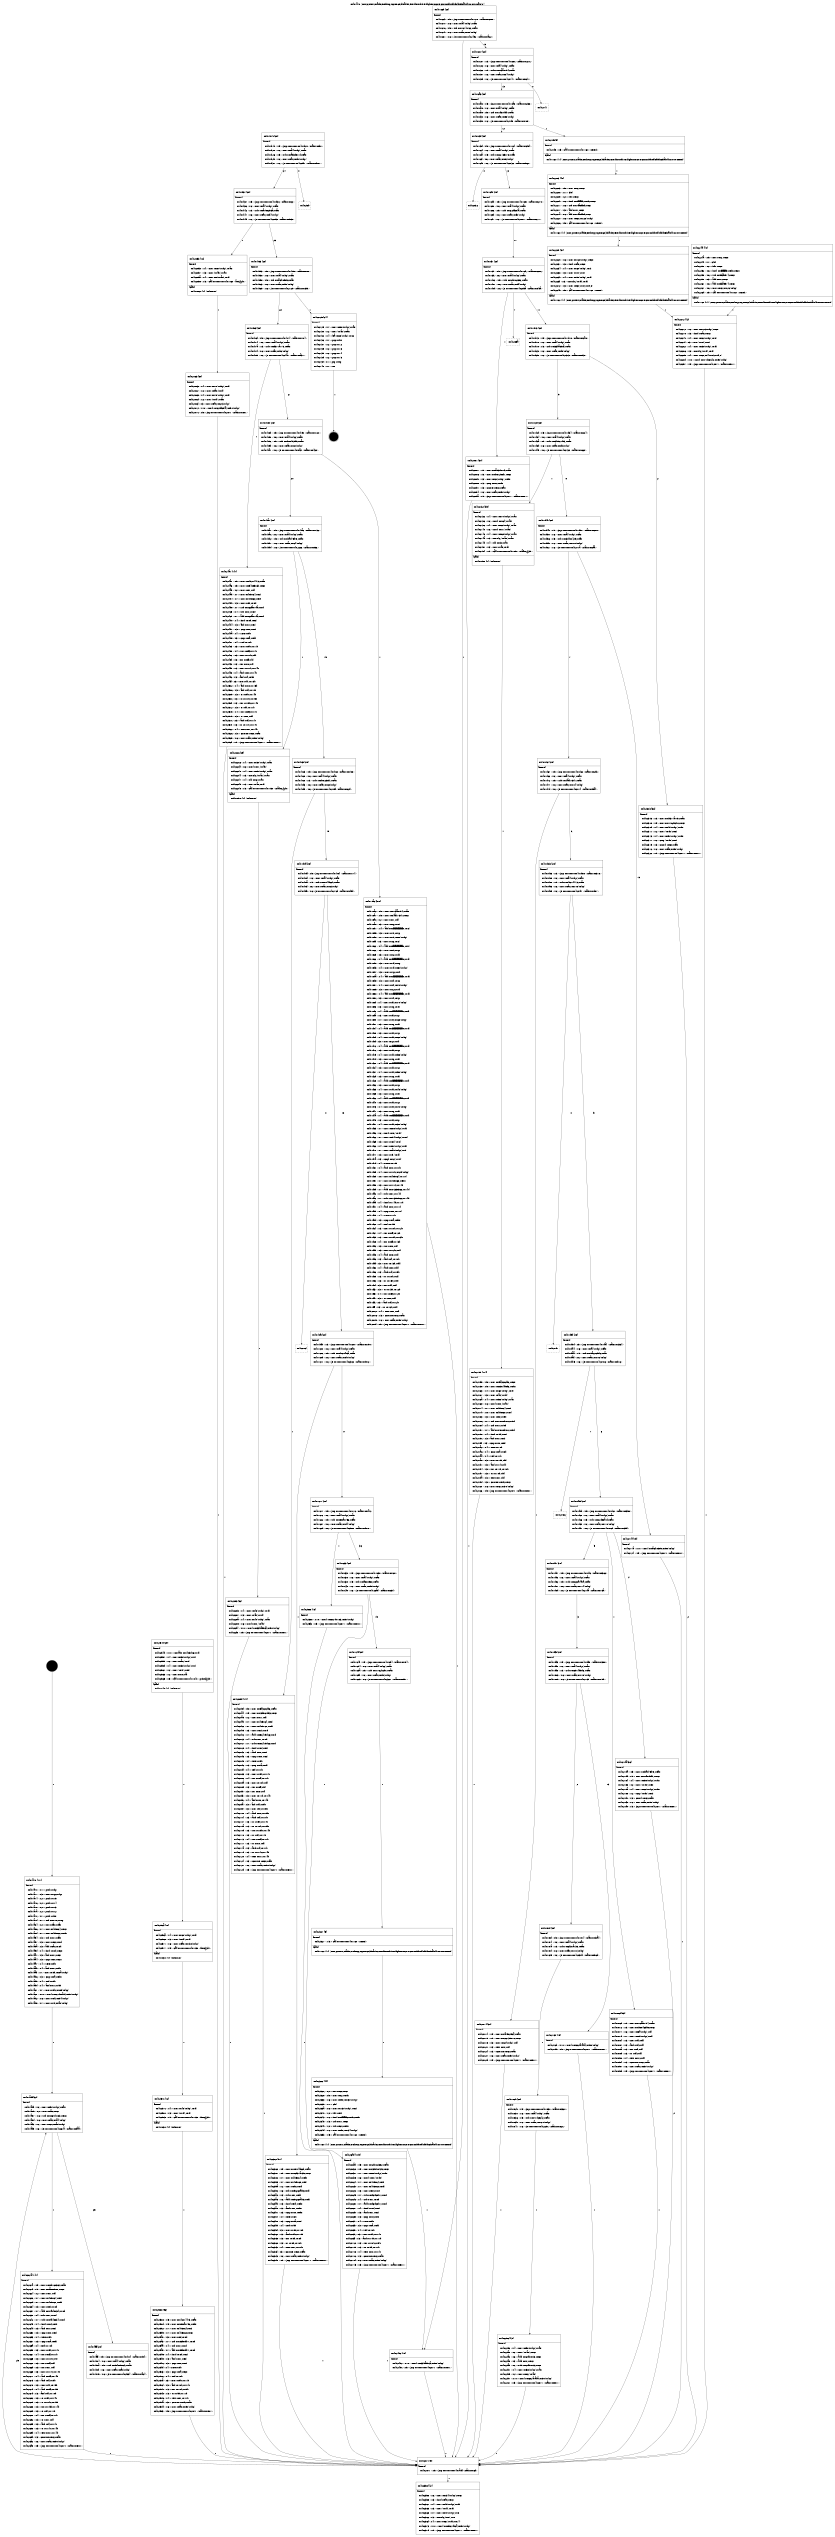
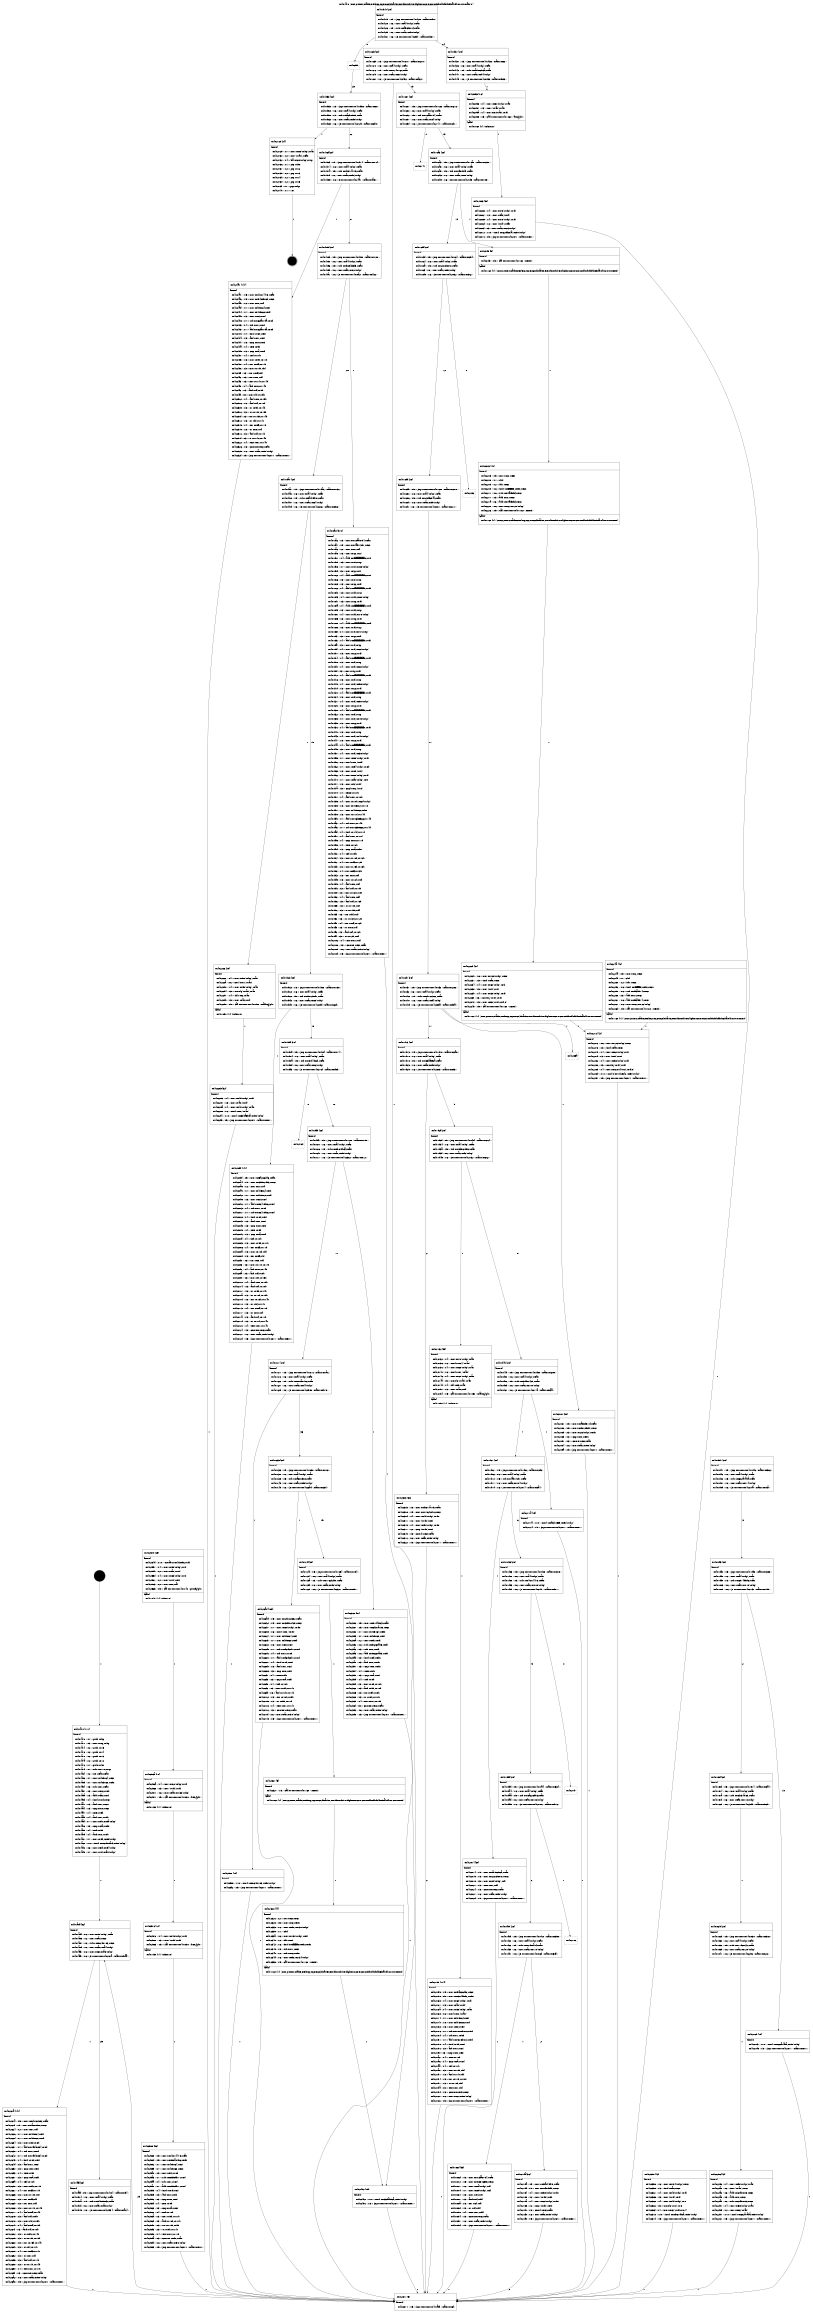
(273, 240) -> (352, 81)
(638, 878) -> (546, 1432)
(589, 1545) -> none
(448, 2478) -> (627, 2293)
